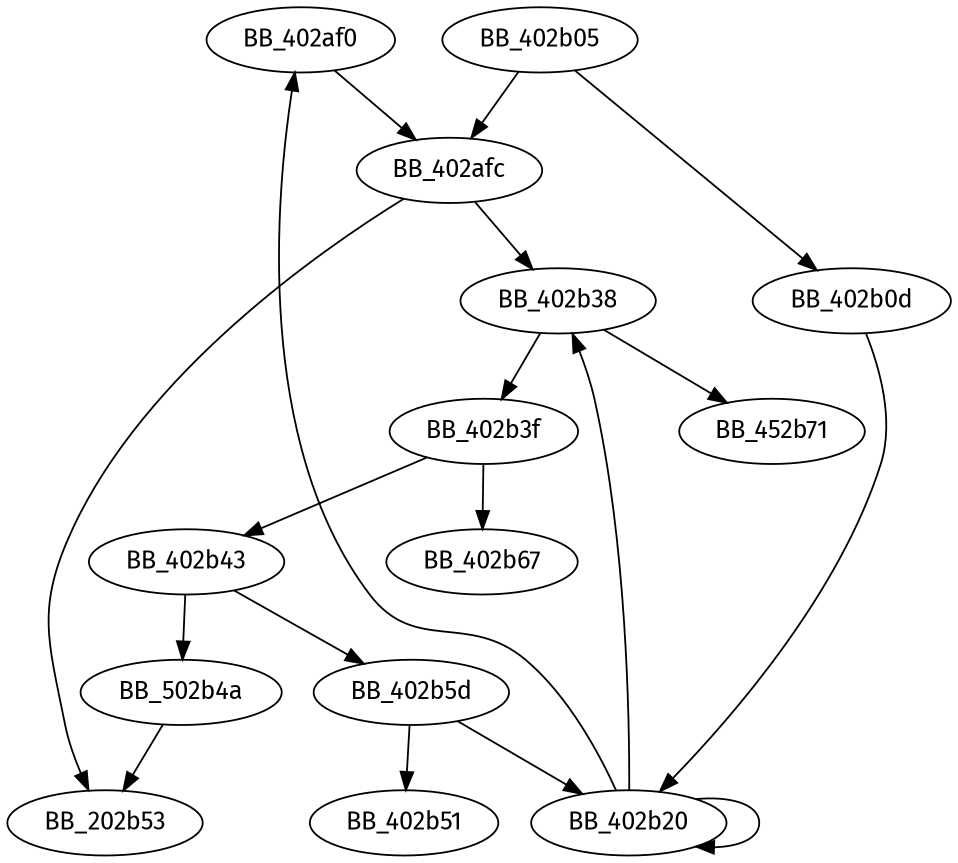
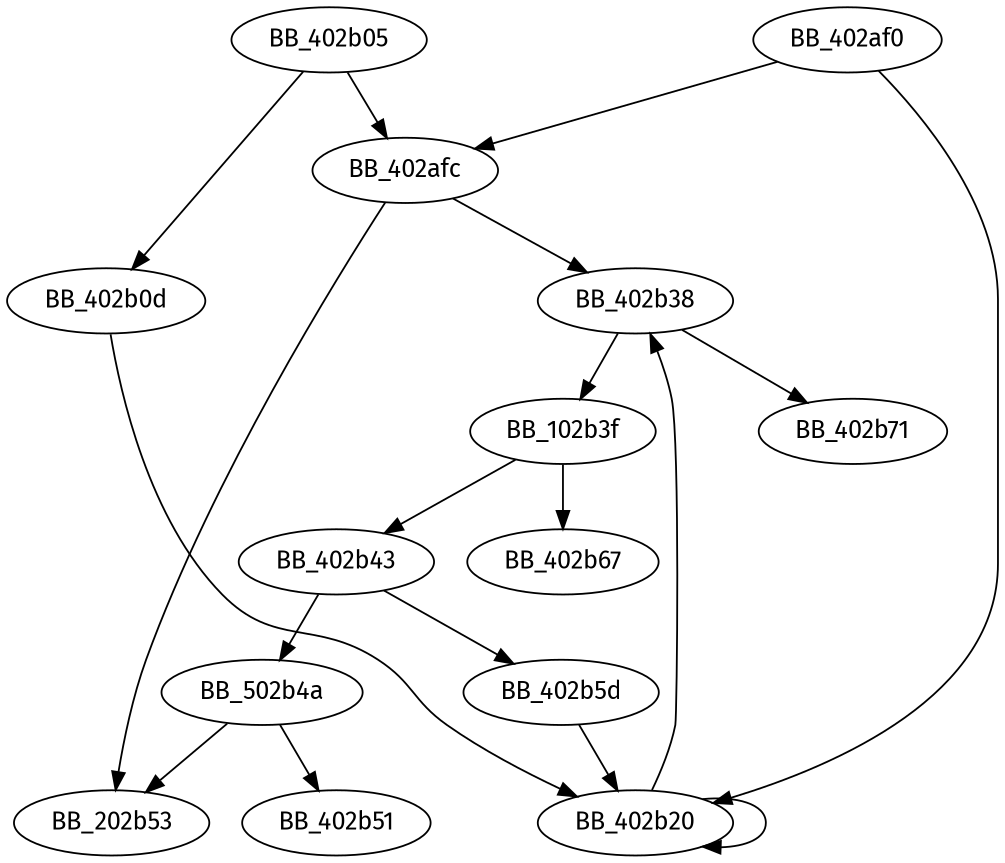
(484, 431) -> (563, 431)
(772, 431) -> (853, 431)
(332, 532) -> (998, 489)
(408, 749) -> (295, 750)
